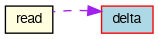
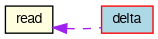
(70, 11) -> (84, 29)
